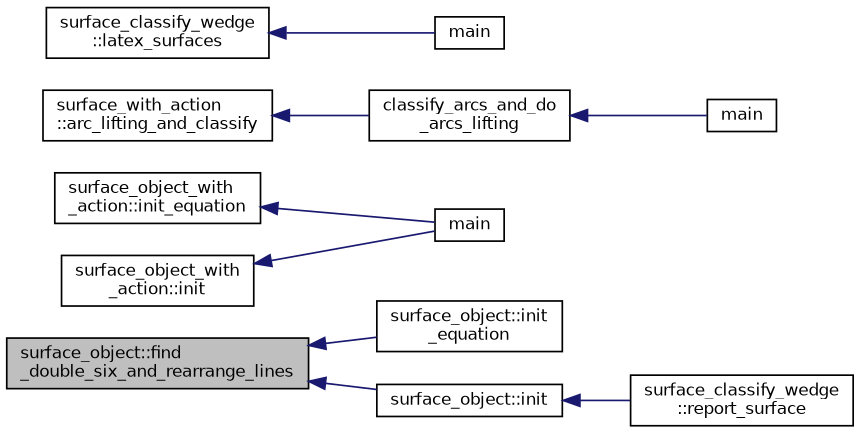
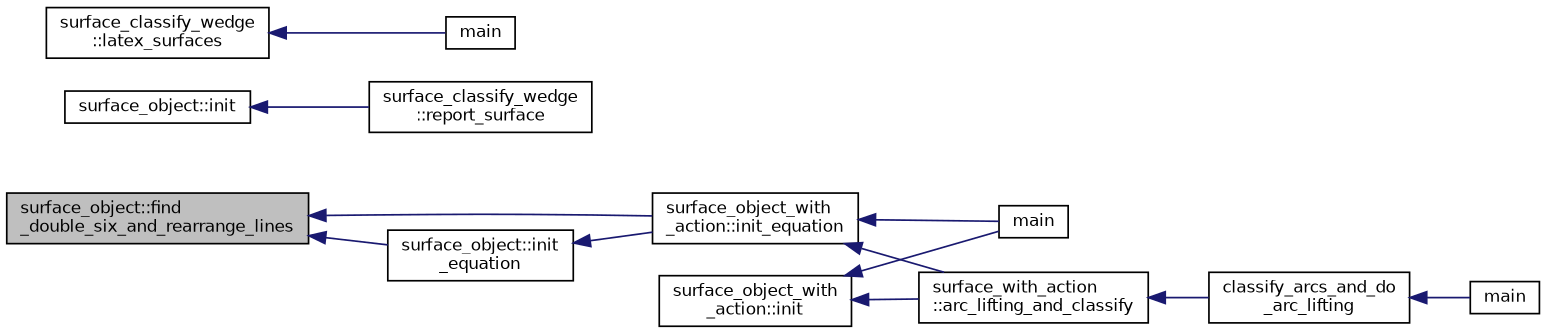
(470, 115) -> (1309, 298)
none -> (621, 236)
none -> (919, 265)
none -> (894, 299)
(351, 386) -> (489, 214)
